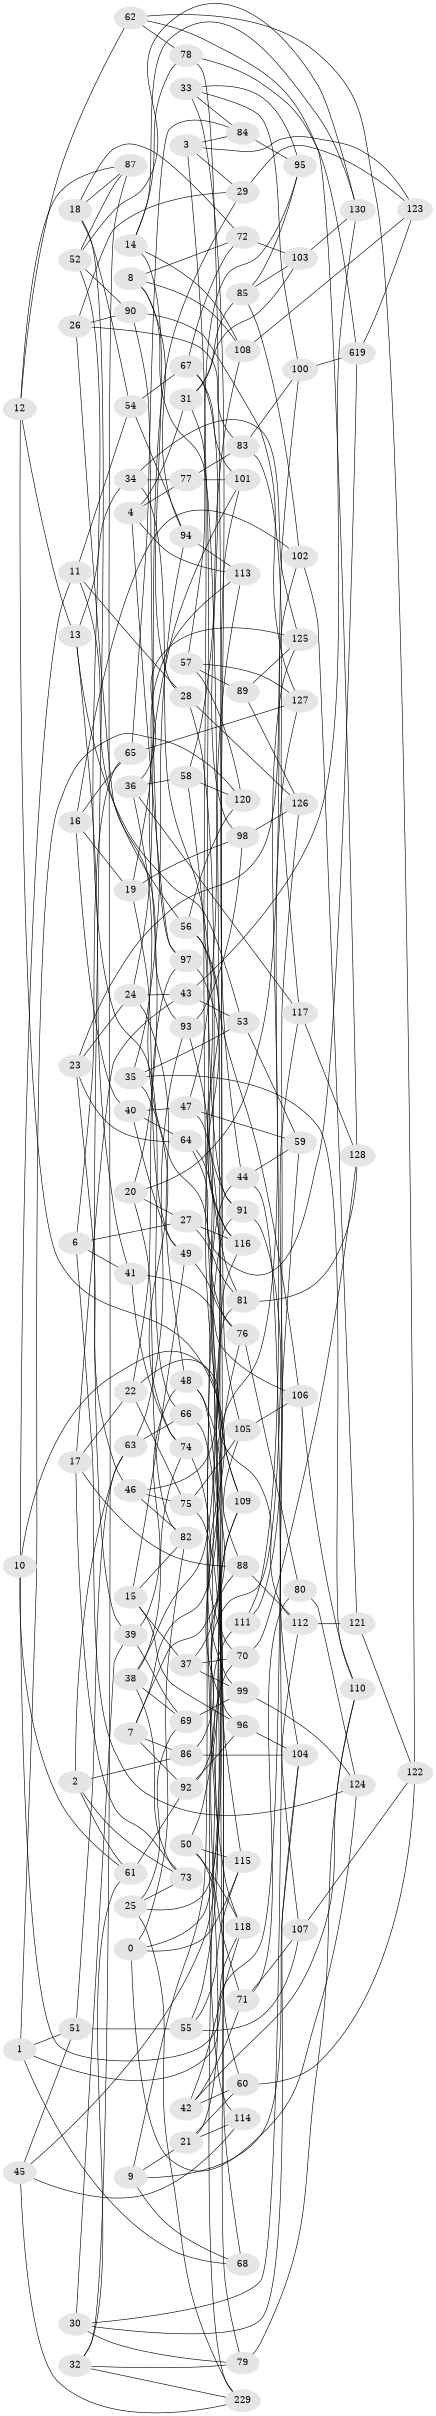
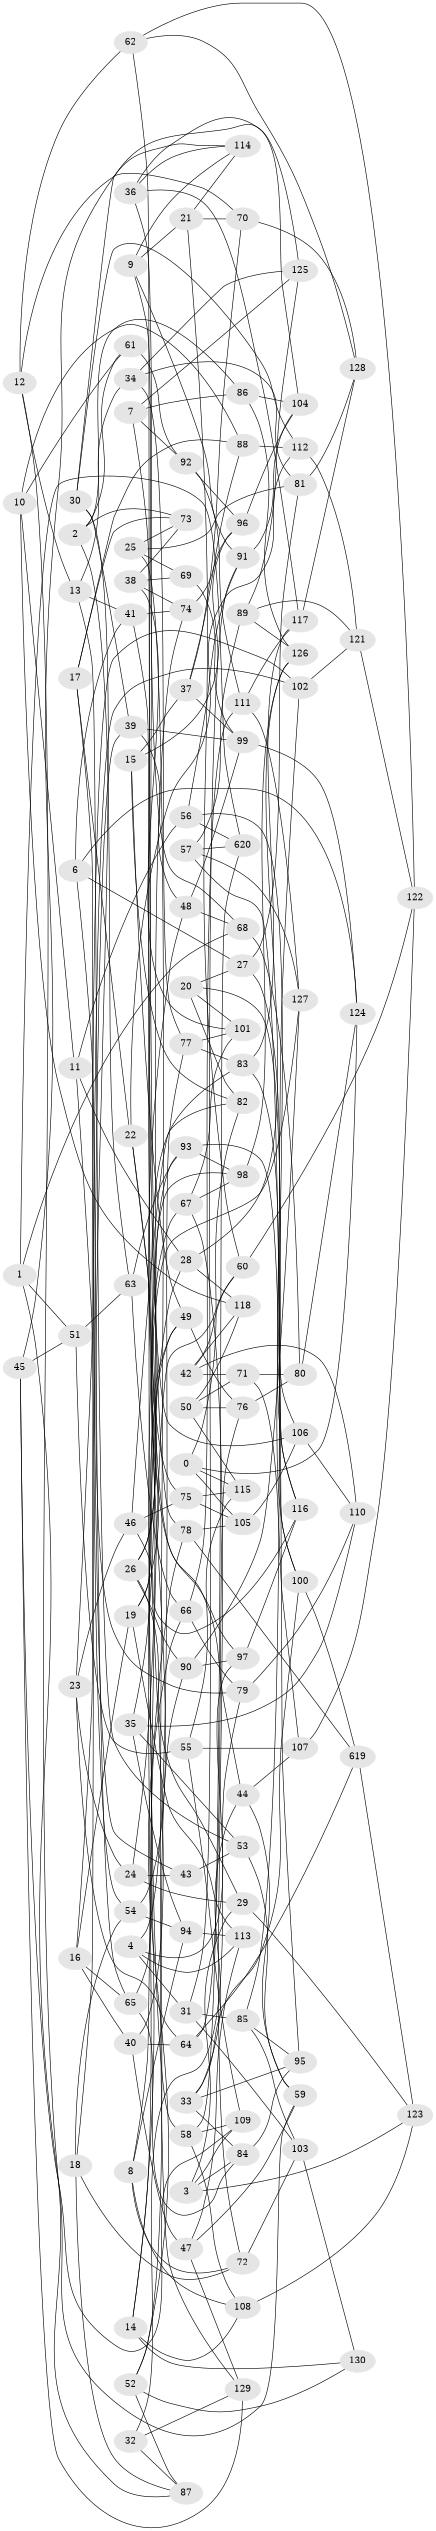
none -> (310, 602)
(338, 625) -> none
(243, 800) -> (243, 845)
none -> (289, 1127)
none -> (207, 1156)
(158, 1683) -> (187, 734)
(271, 2113) -> (175, 197)
(100, 2119) -> none
(243, 2401) -> (243, 2390)
